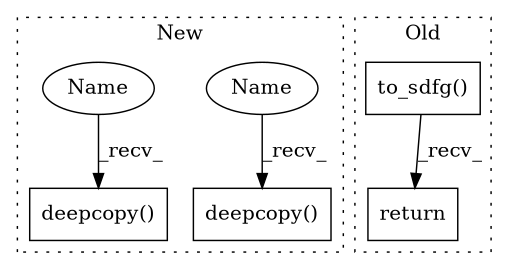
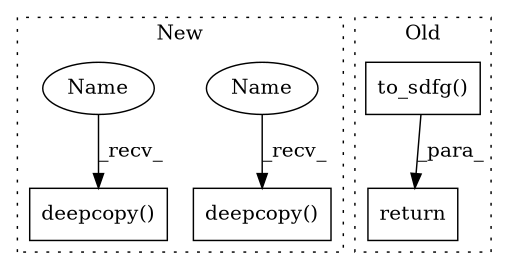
(451, 151) -> (451, 151)
